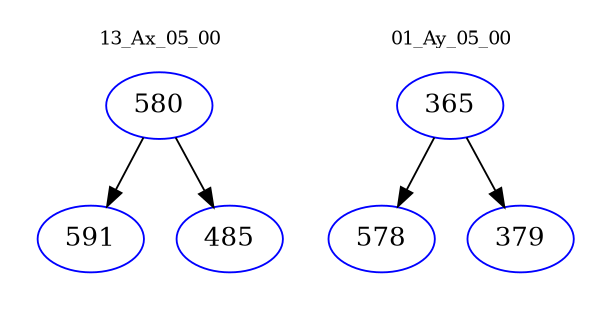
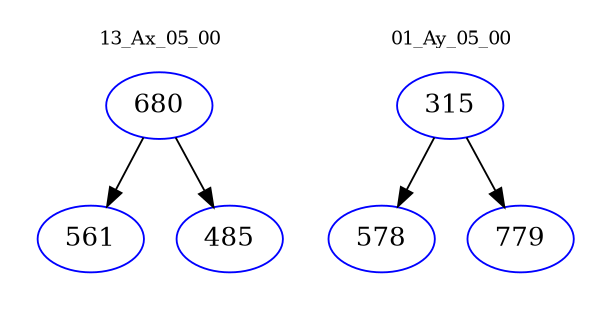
(159, 106) -> (159, 106)
(450, 106) -> (450, 106)
(91, 239) -> (91, 239)
(521, 239) -> (521, 239)
